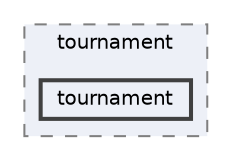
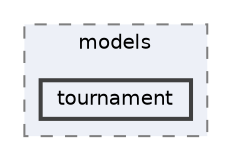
(116, 44) -> (116, 44)
